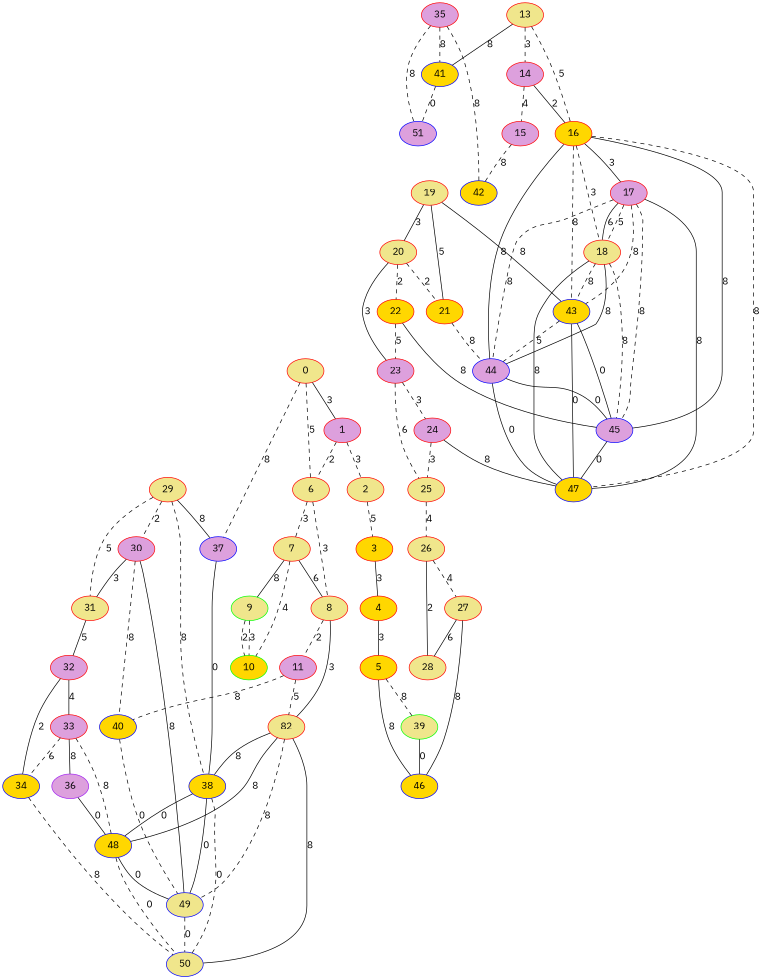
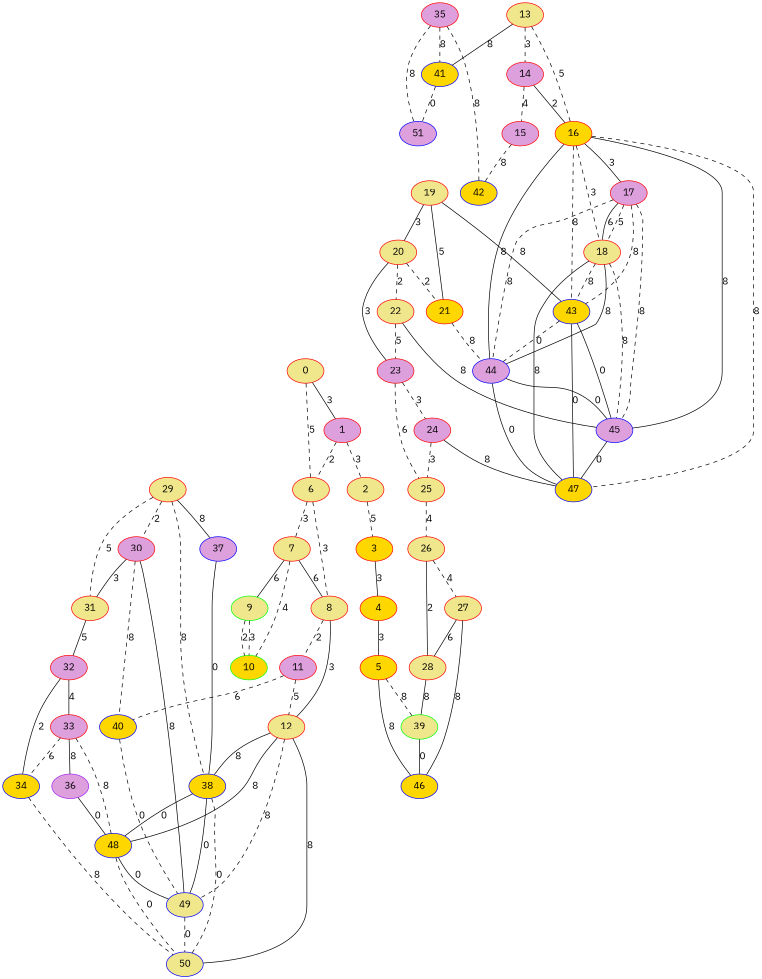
(396, 312) -> (396, 312)
(539, 341) -> (539, 341)
(696, 368) -> none
(262, 460) -> none
(277, 579) -> (277, 579)
(238, 697) -> (238, 697)
none -> (423, 697)
(286, 727) -> (286, 727)
